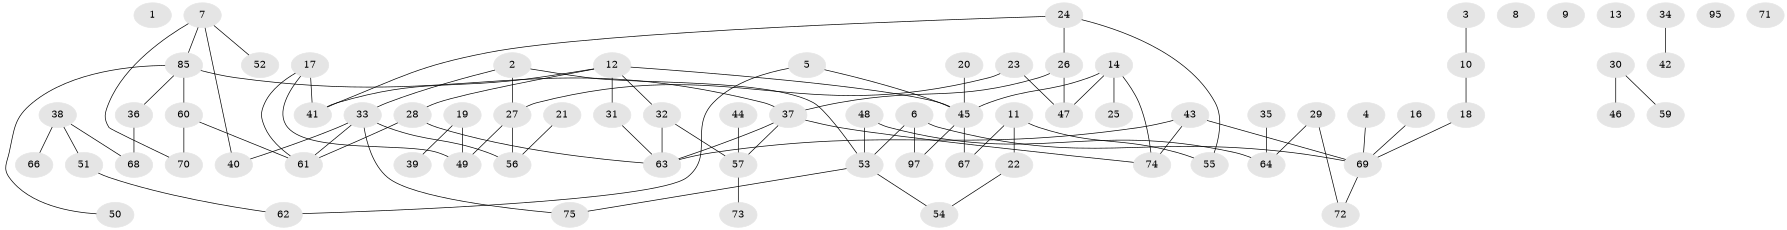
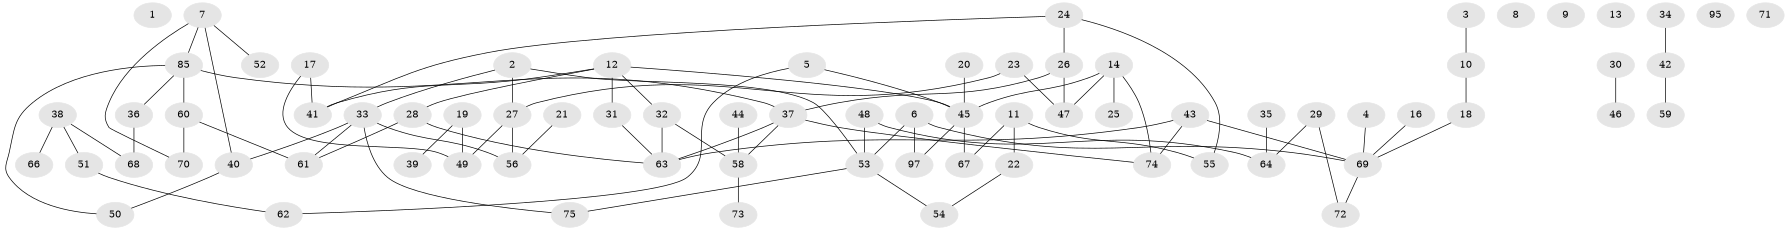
(1641, 90) -> (1666, 90)
(262, 113) -> none
(738, 165) -> (738, 165)
none -> (175, 191)
